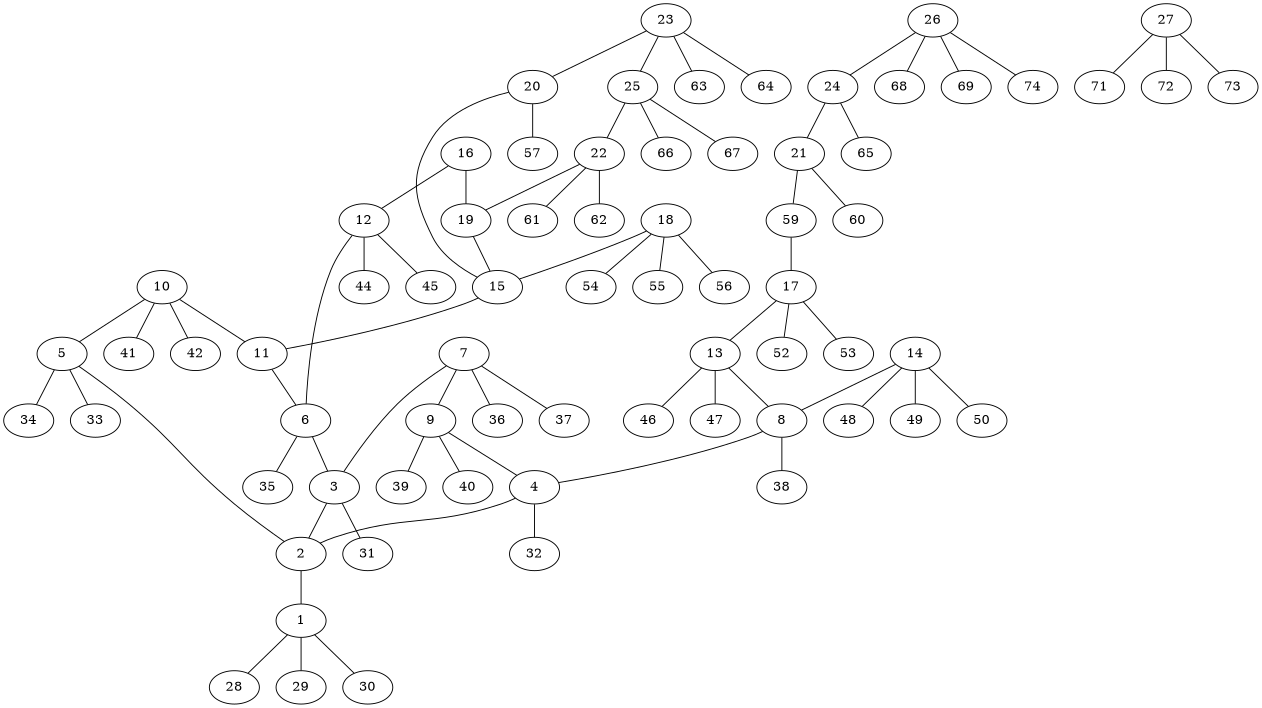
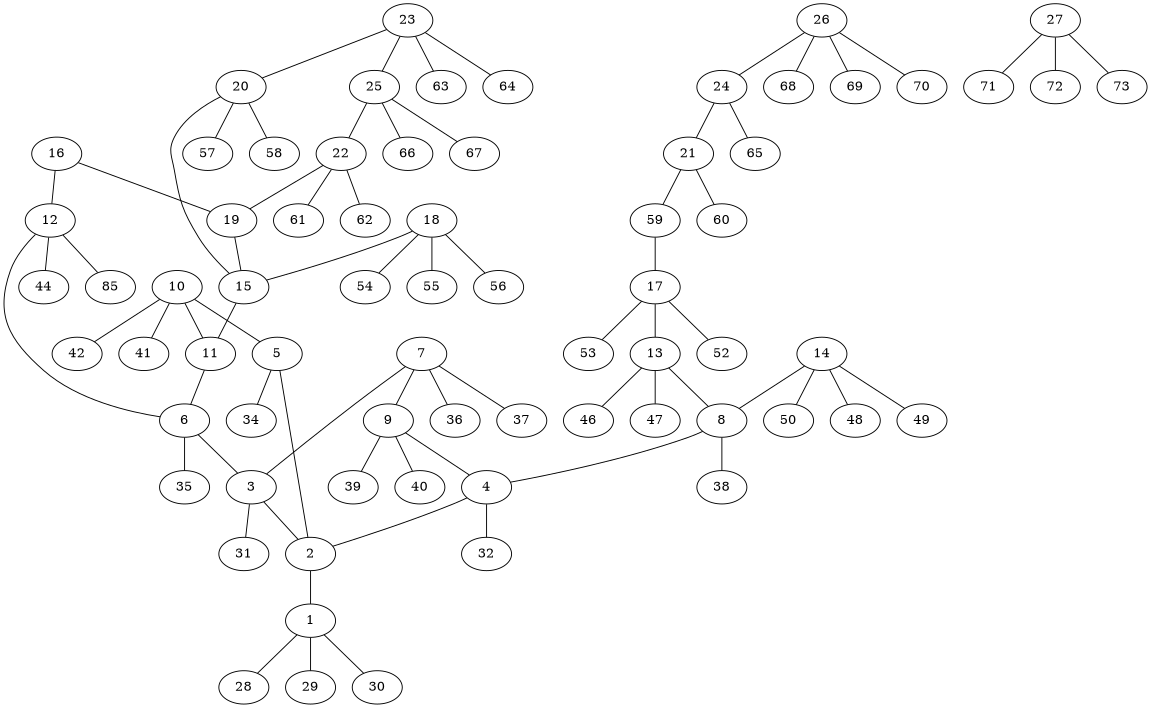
(1033, 87) -> (922, 87)
none -> (274, 154)
(431, 287) -> (110, 287)
(95, 421) -> none
